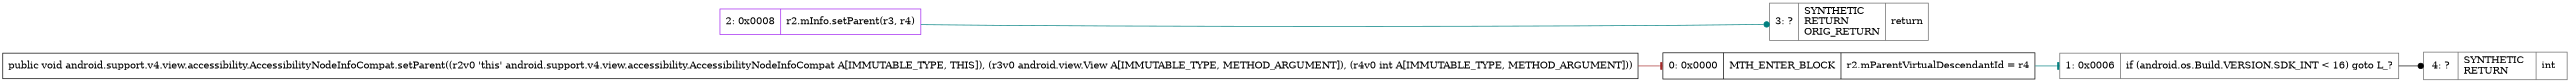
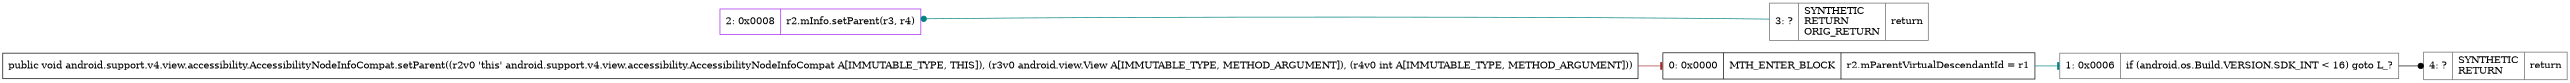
(1342, 26) -> (1348, 17)
(1938, 66) -> (1938, 66)
(2549, 66) -> (2546, 66)
